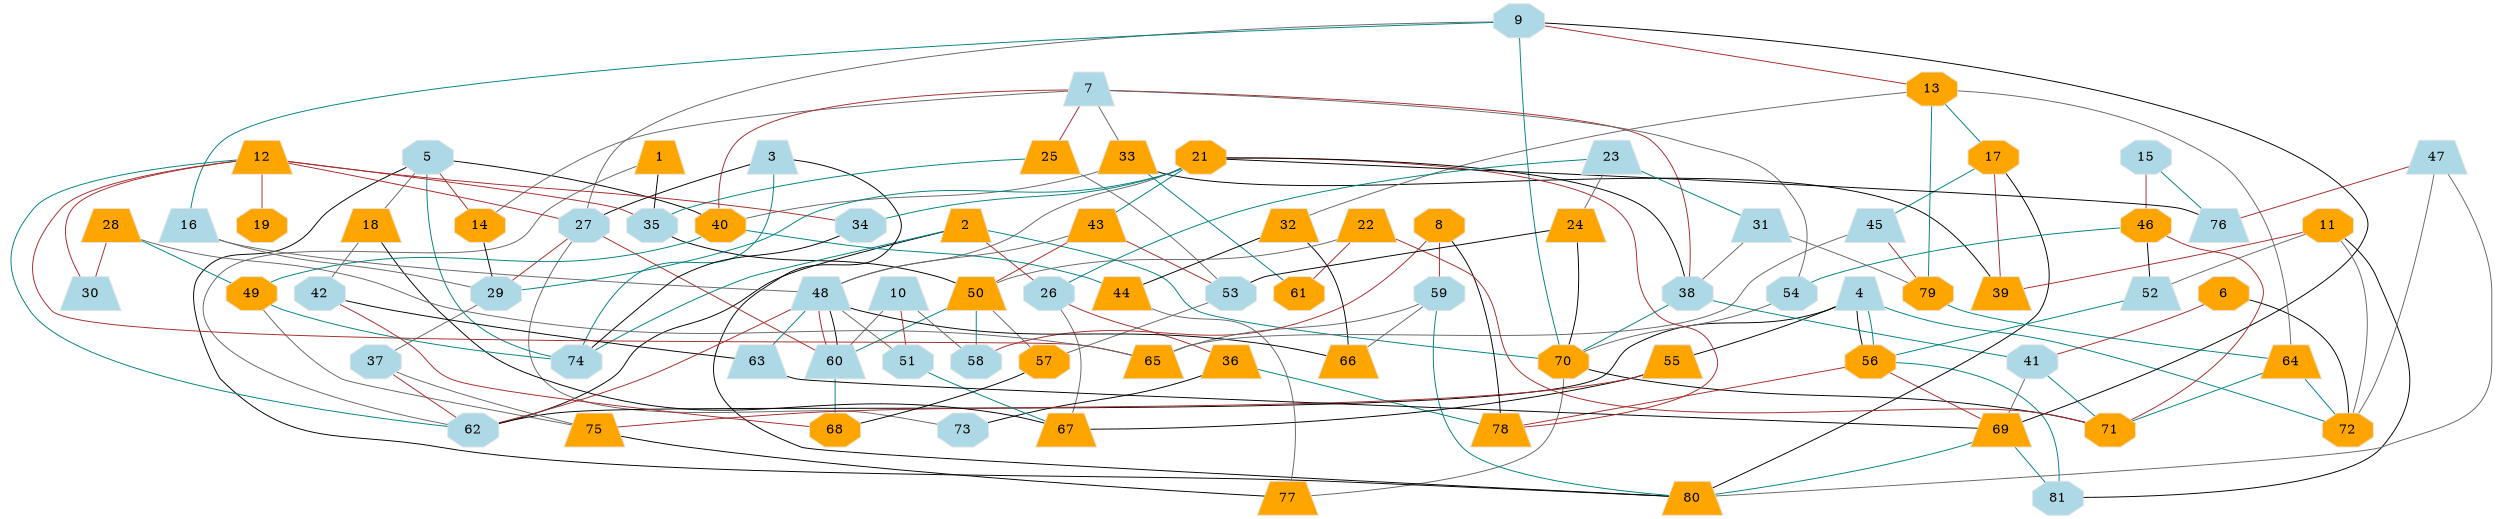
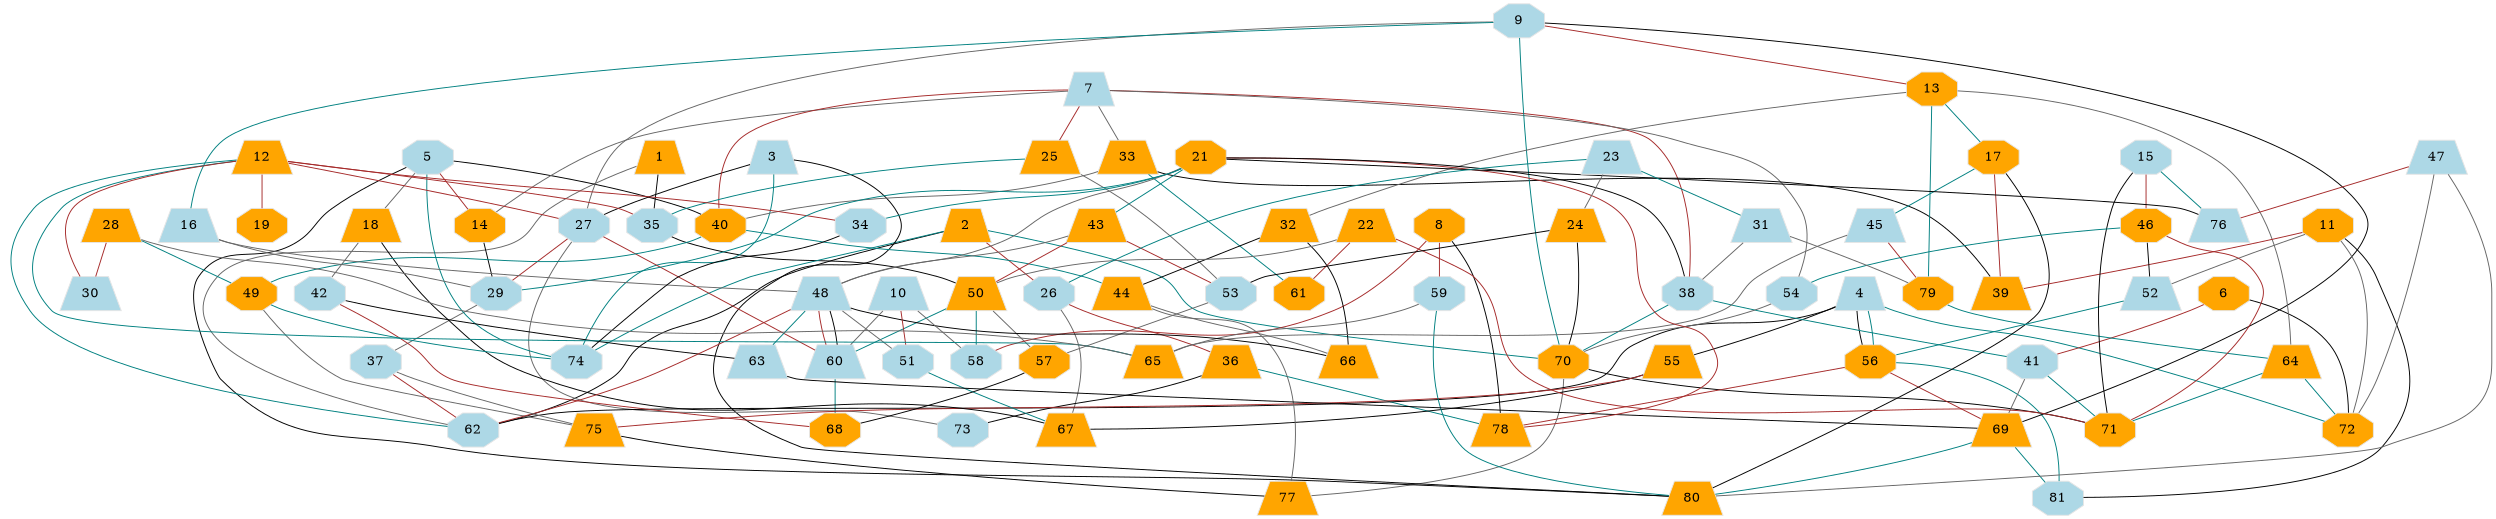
none -> (2099, 290)
(1395, 327) -> (1235, 328)
(442, 339) -> (442, 339)
